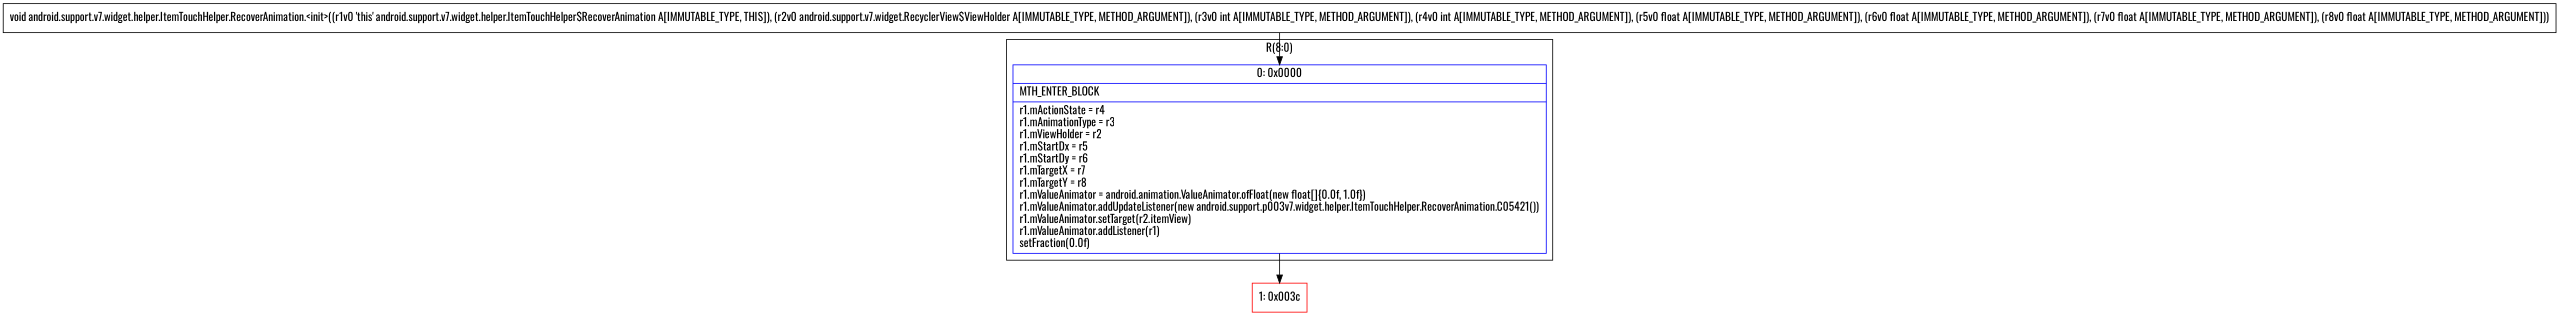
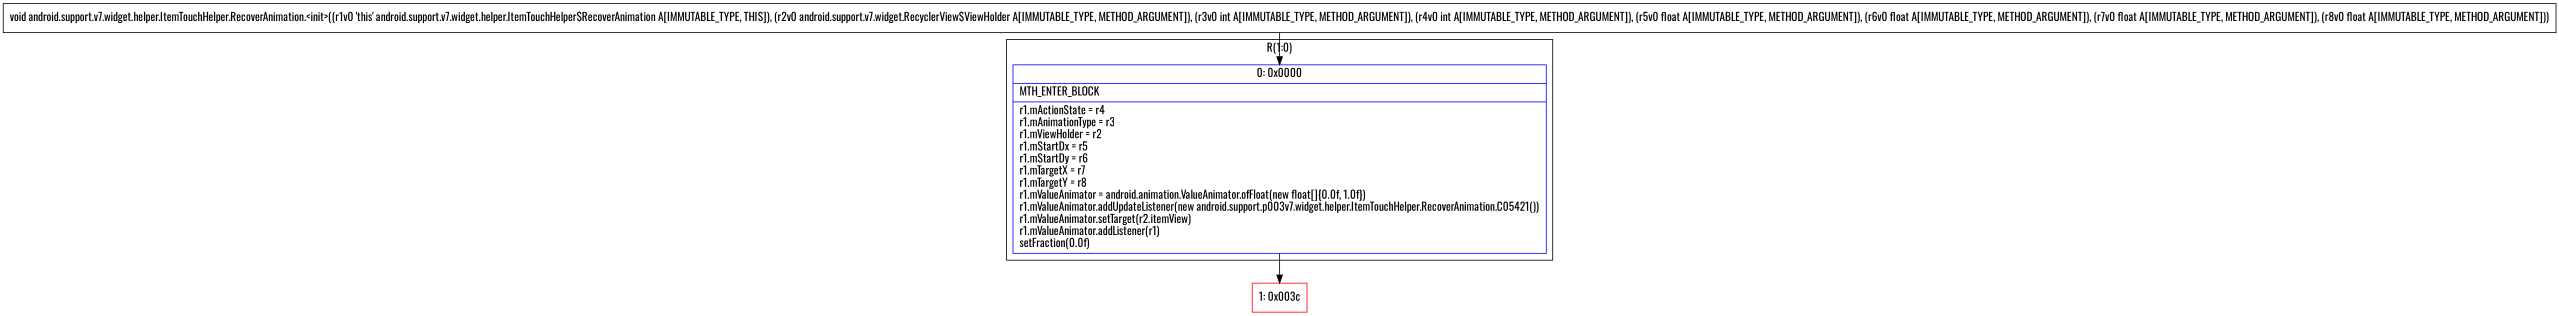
(1280, 49) -> (1280, 49)
